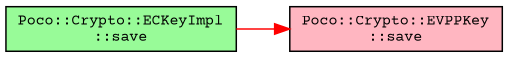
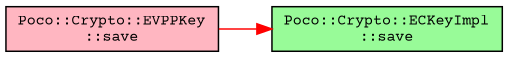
(255, 29) -> (238, 29)
